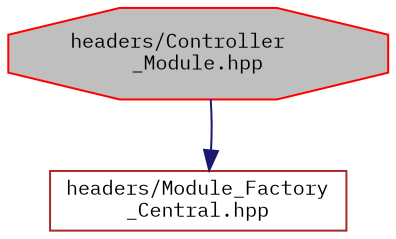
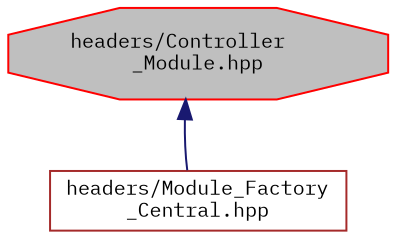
(212, 125) -> (185, 145)
